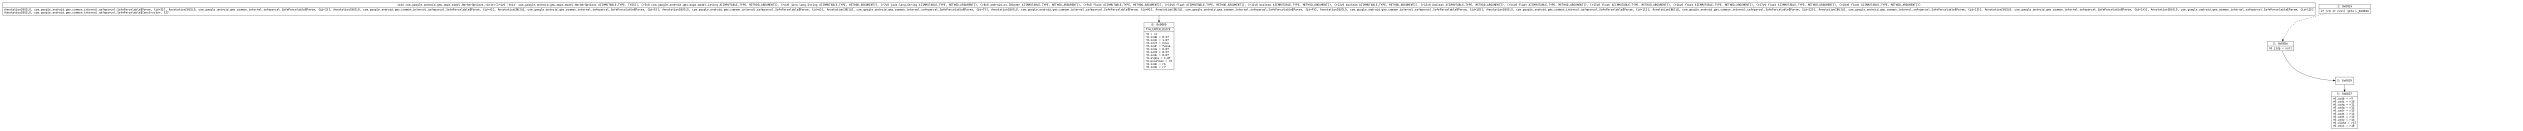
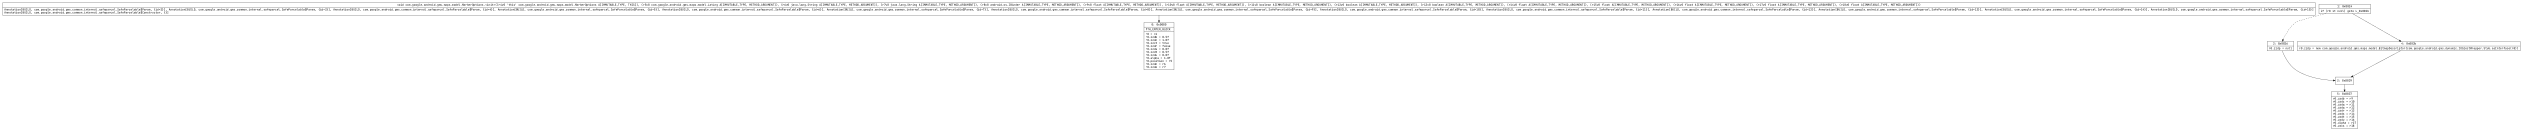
none -> (2409, 46)
